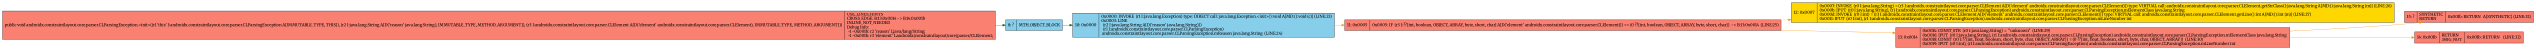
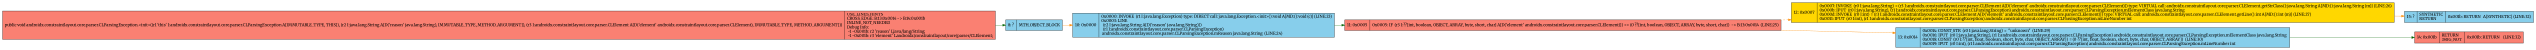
(2469, 17) -> (2469, 17)
(1066, 25) -> (1066, 25)
(1338, 25) -> (1338, 25)
(2355, 28) -> (2398, 16)
(2093, 37) -> (2093, 37)
(2351, 37) -> (2351, 37)
